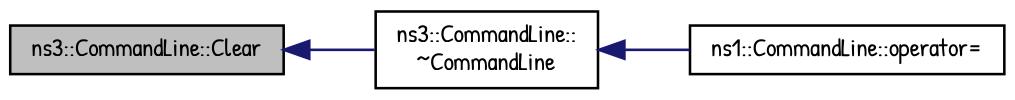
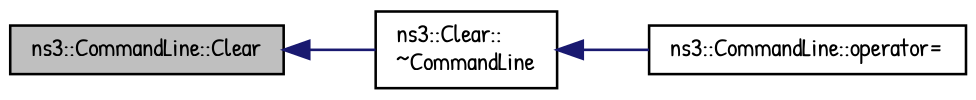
(487, 50) -> (466, 50)
(847, 50) -> (808, 50)
